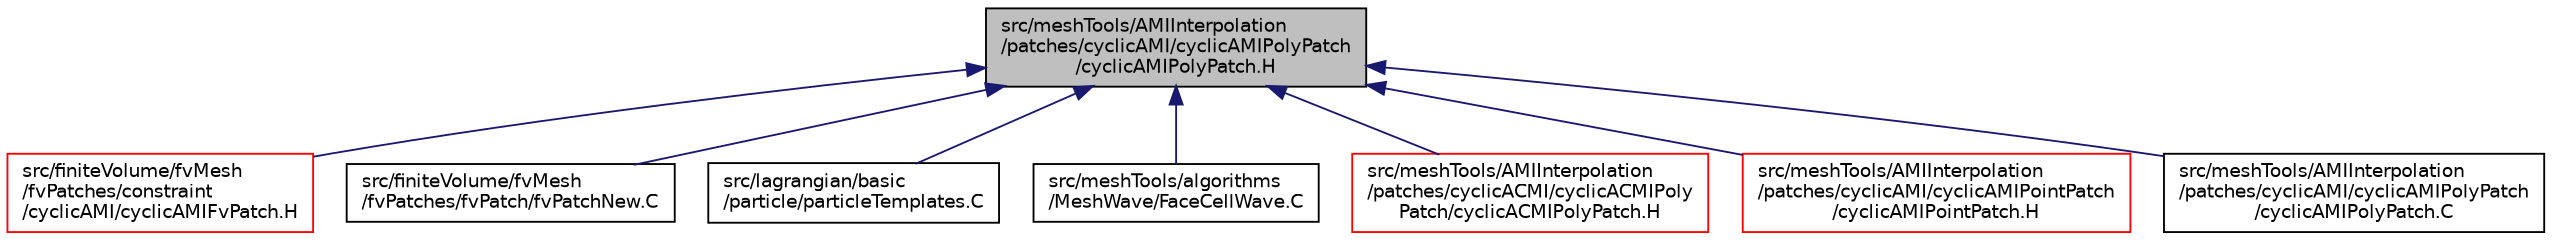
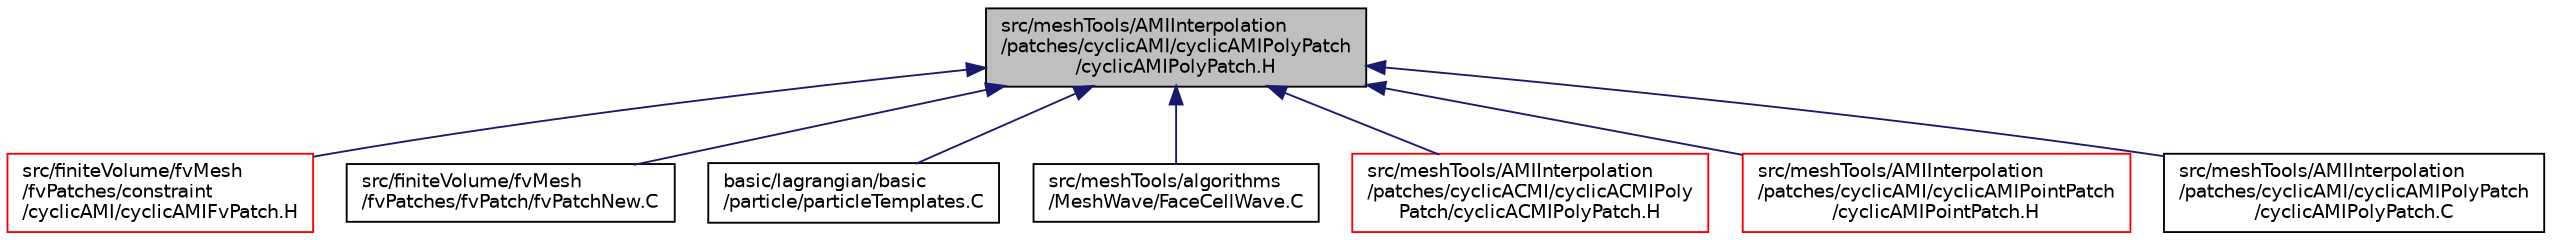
(854, 193) -> (854, 193)
